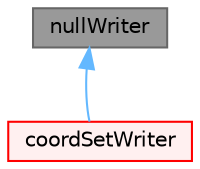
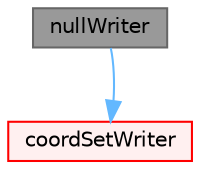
(86, 95) -> (114, 74)
